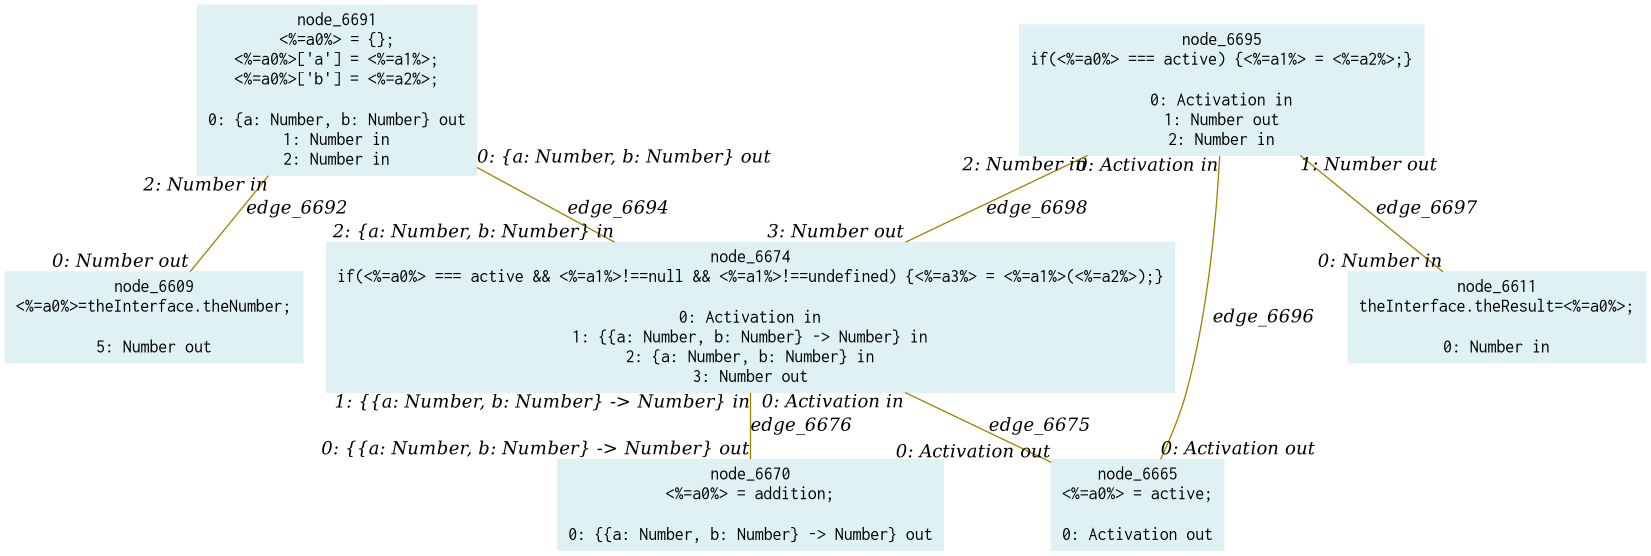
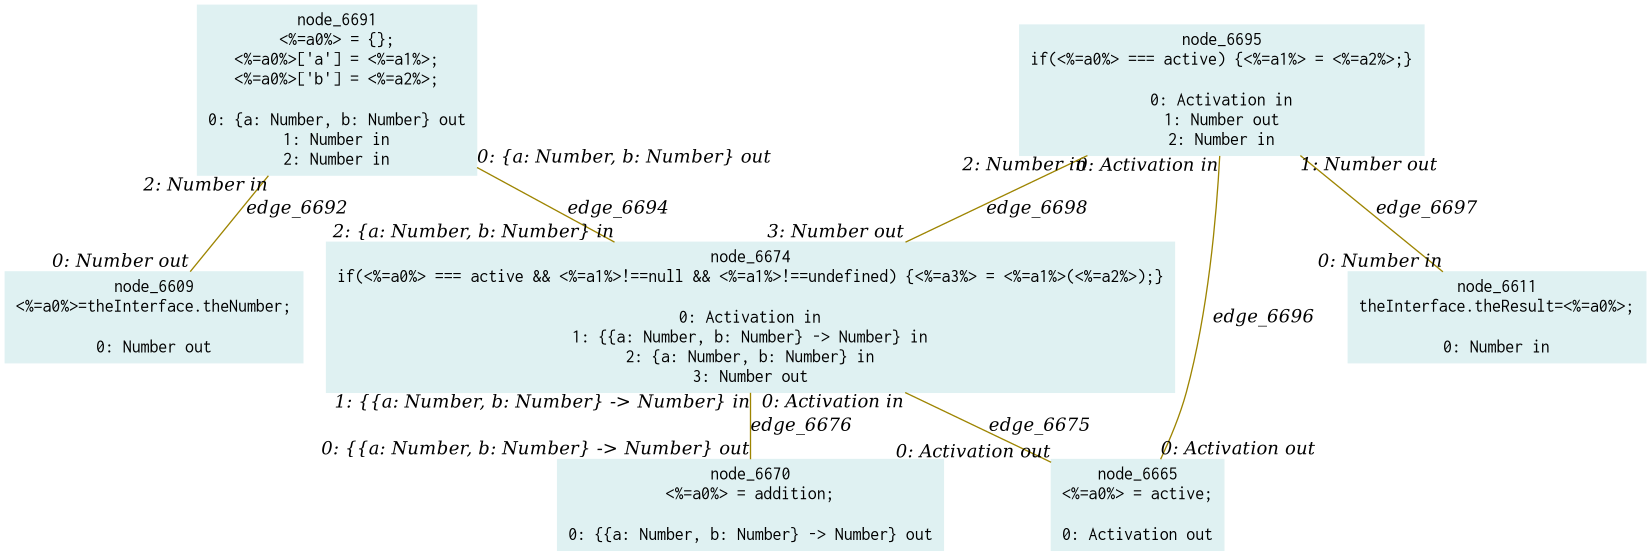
(154, 317) -> (154, 317)
